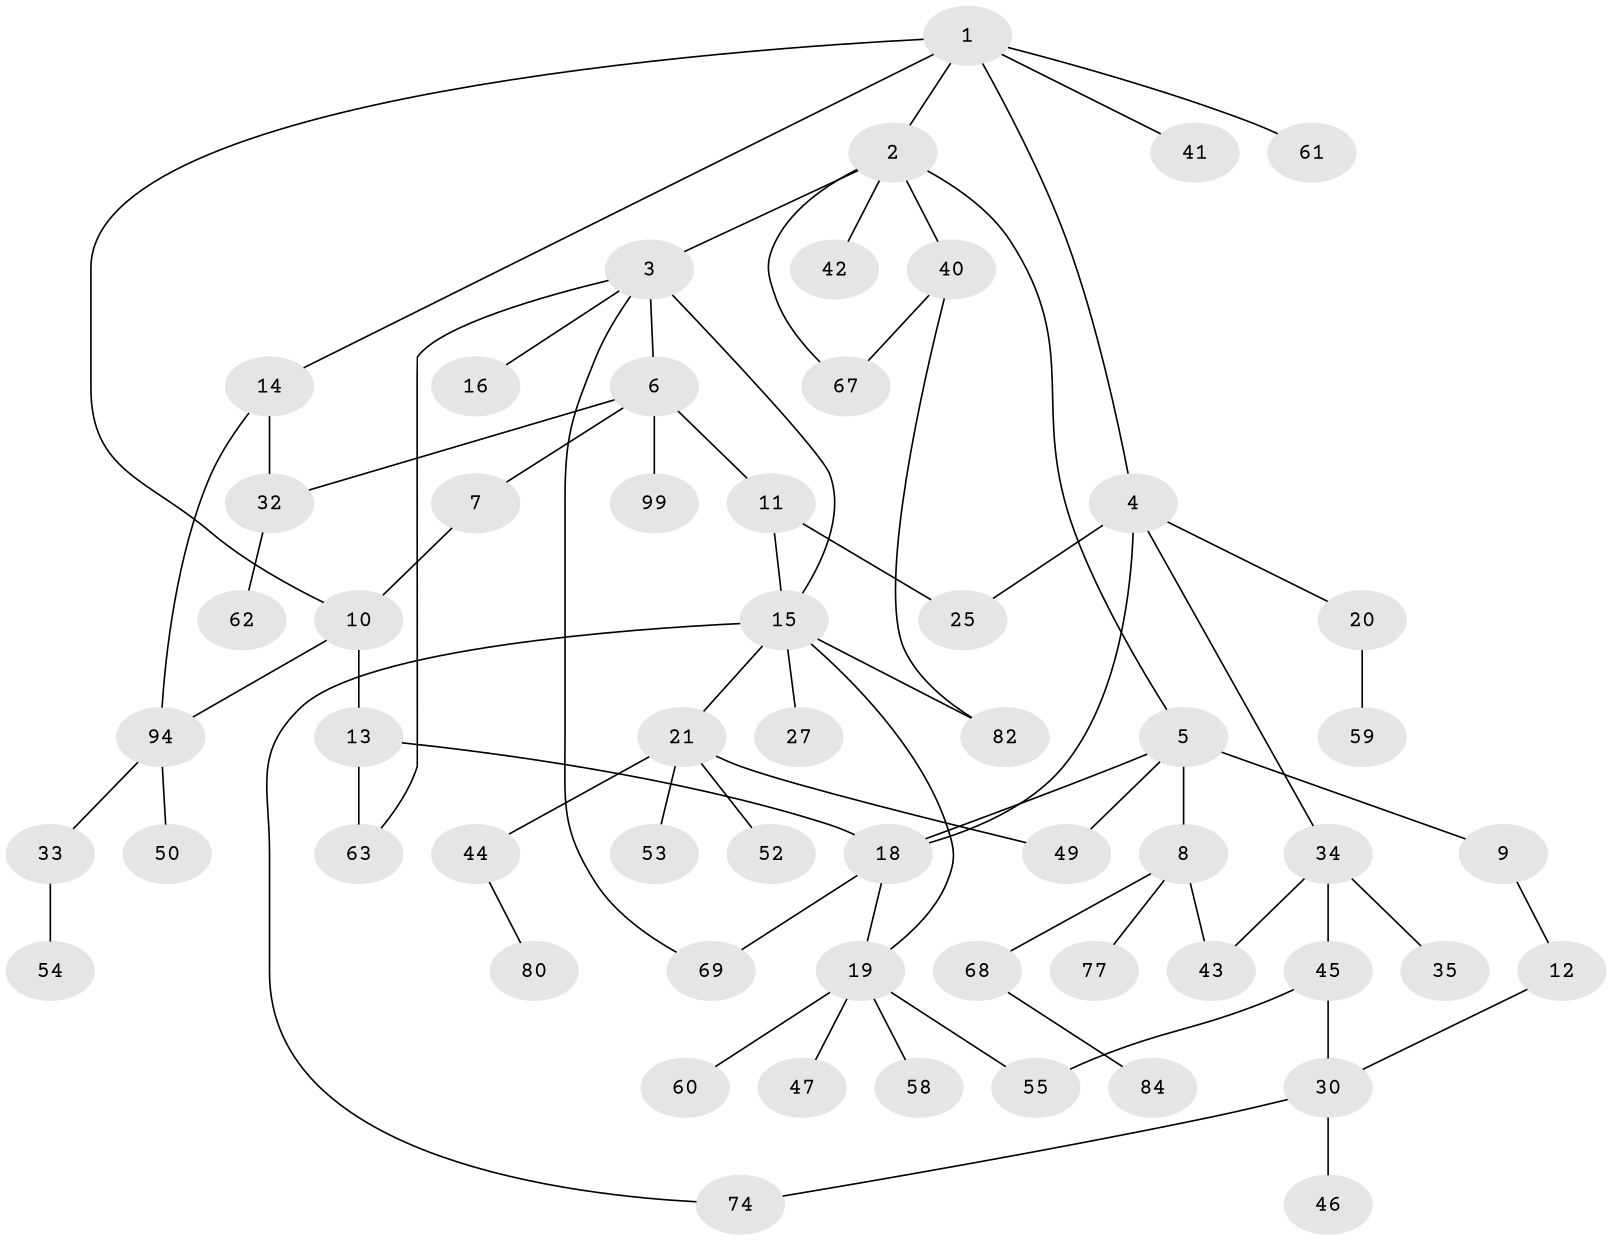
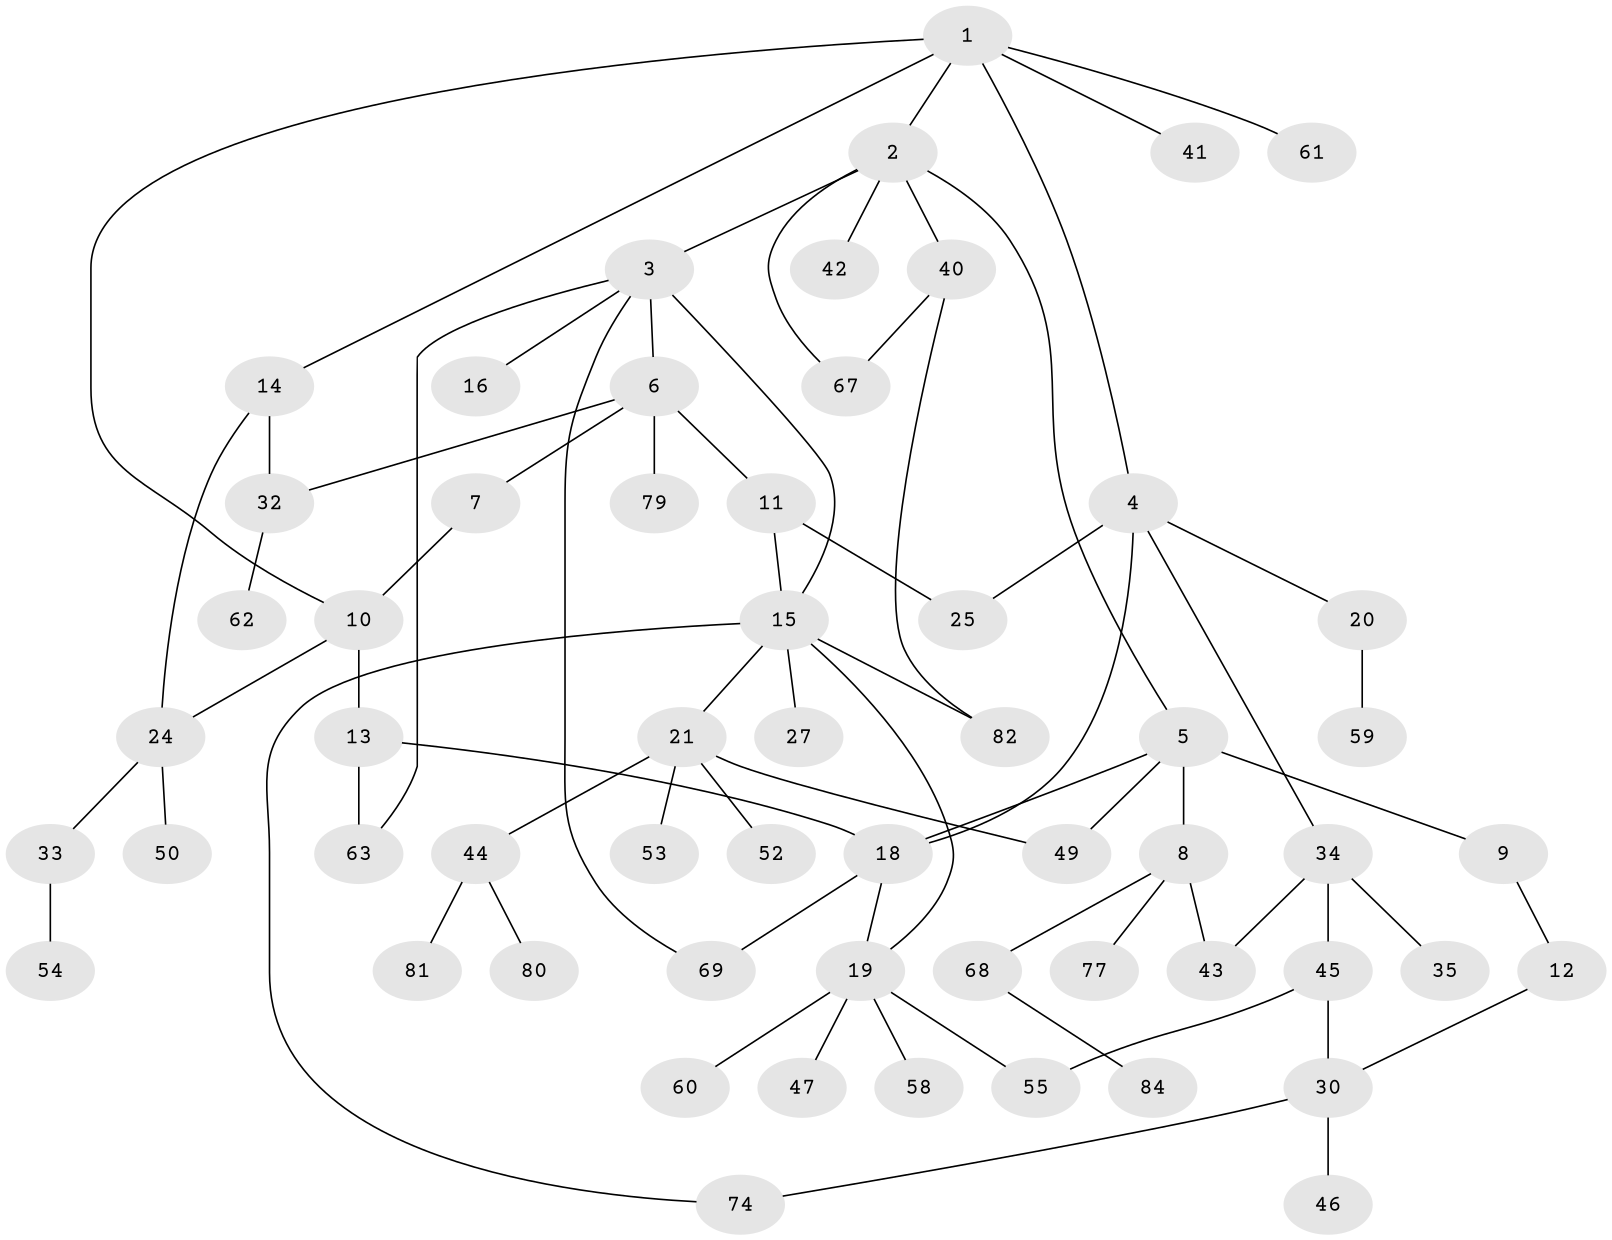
(654, 503) -> (654, 503)
(161, 737) -> (161, 737)
none -> (417, 971)
